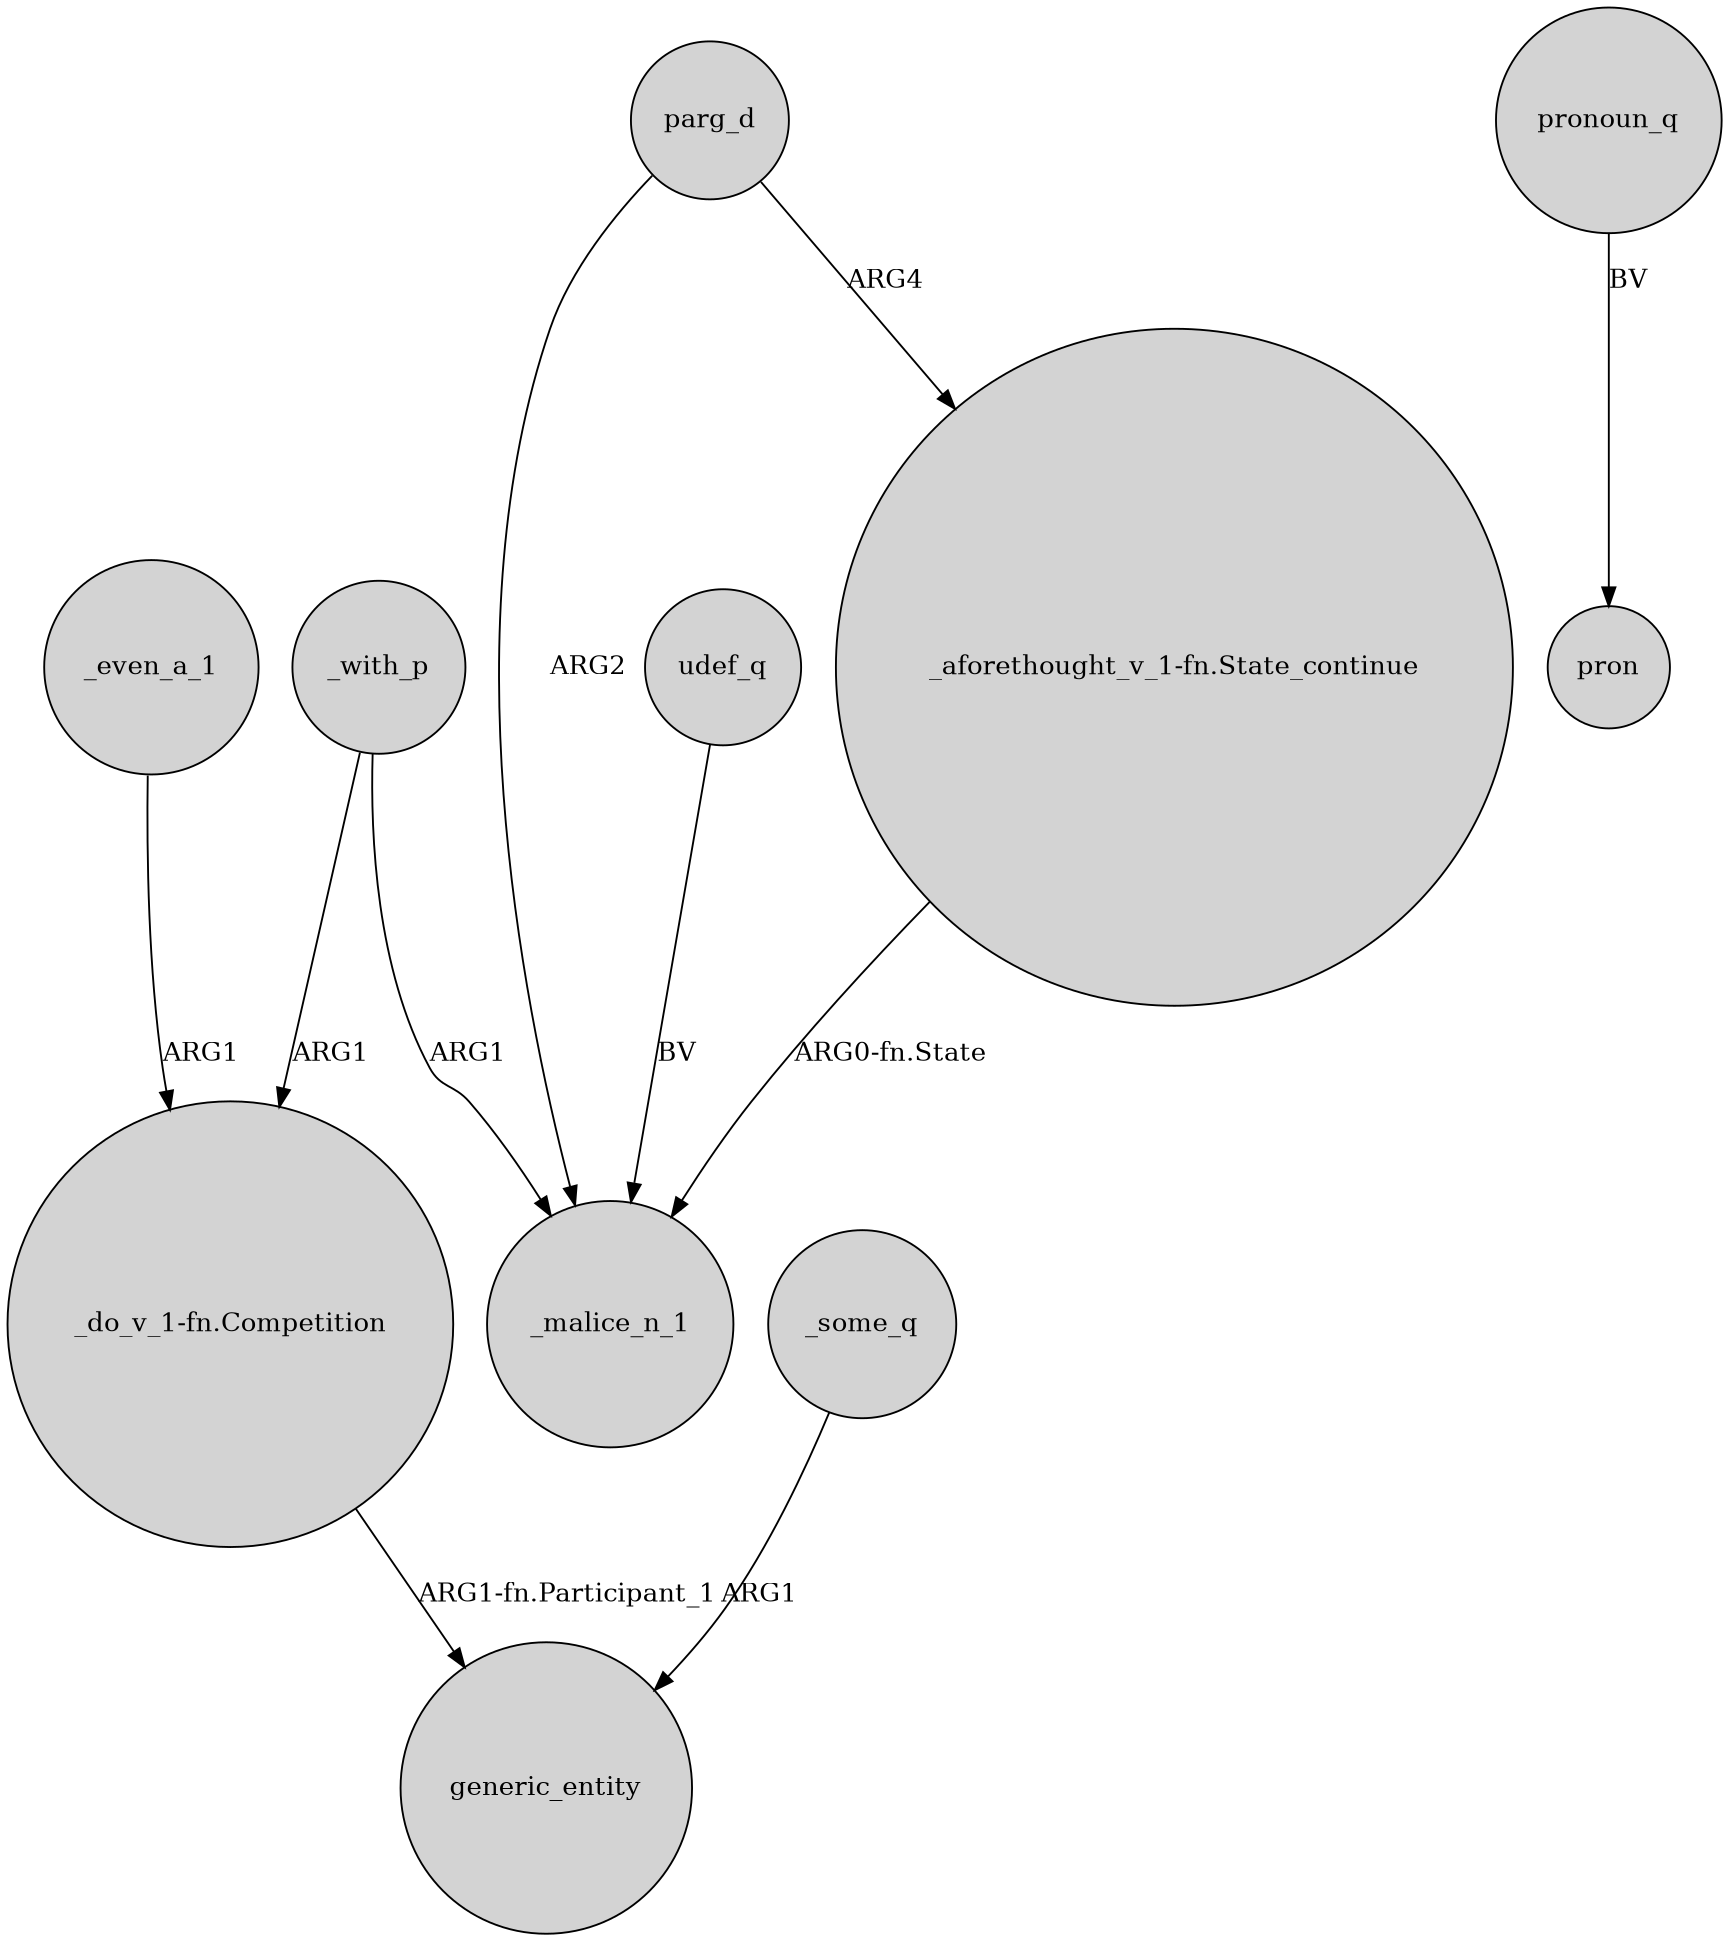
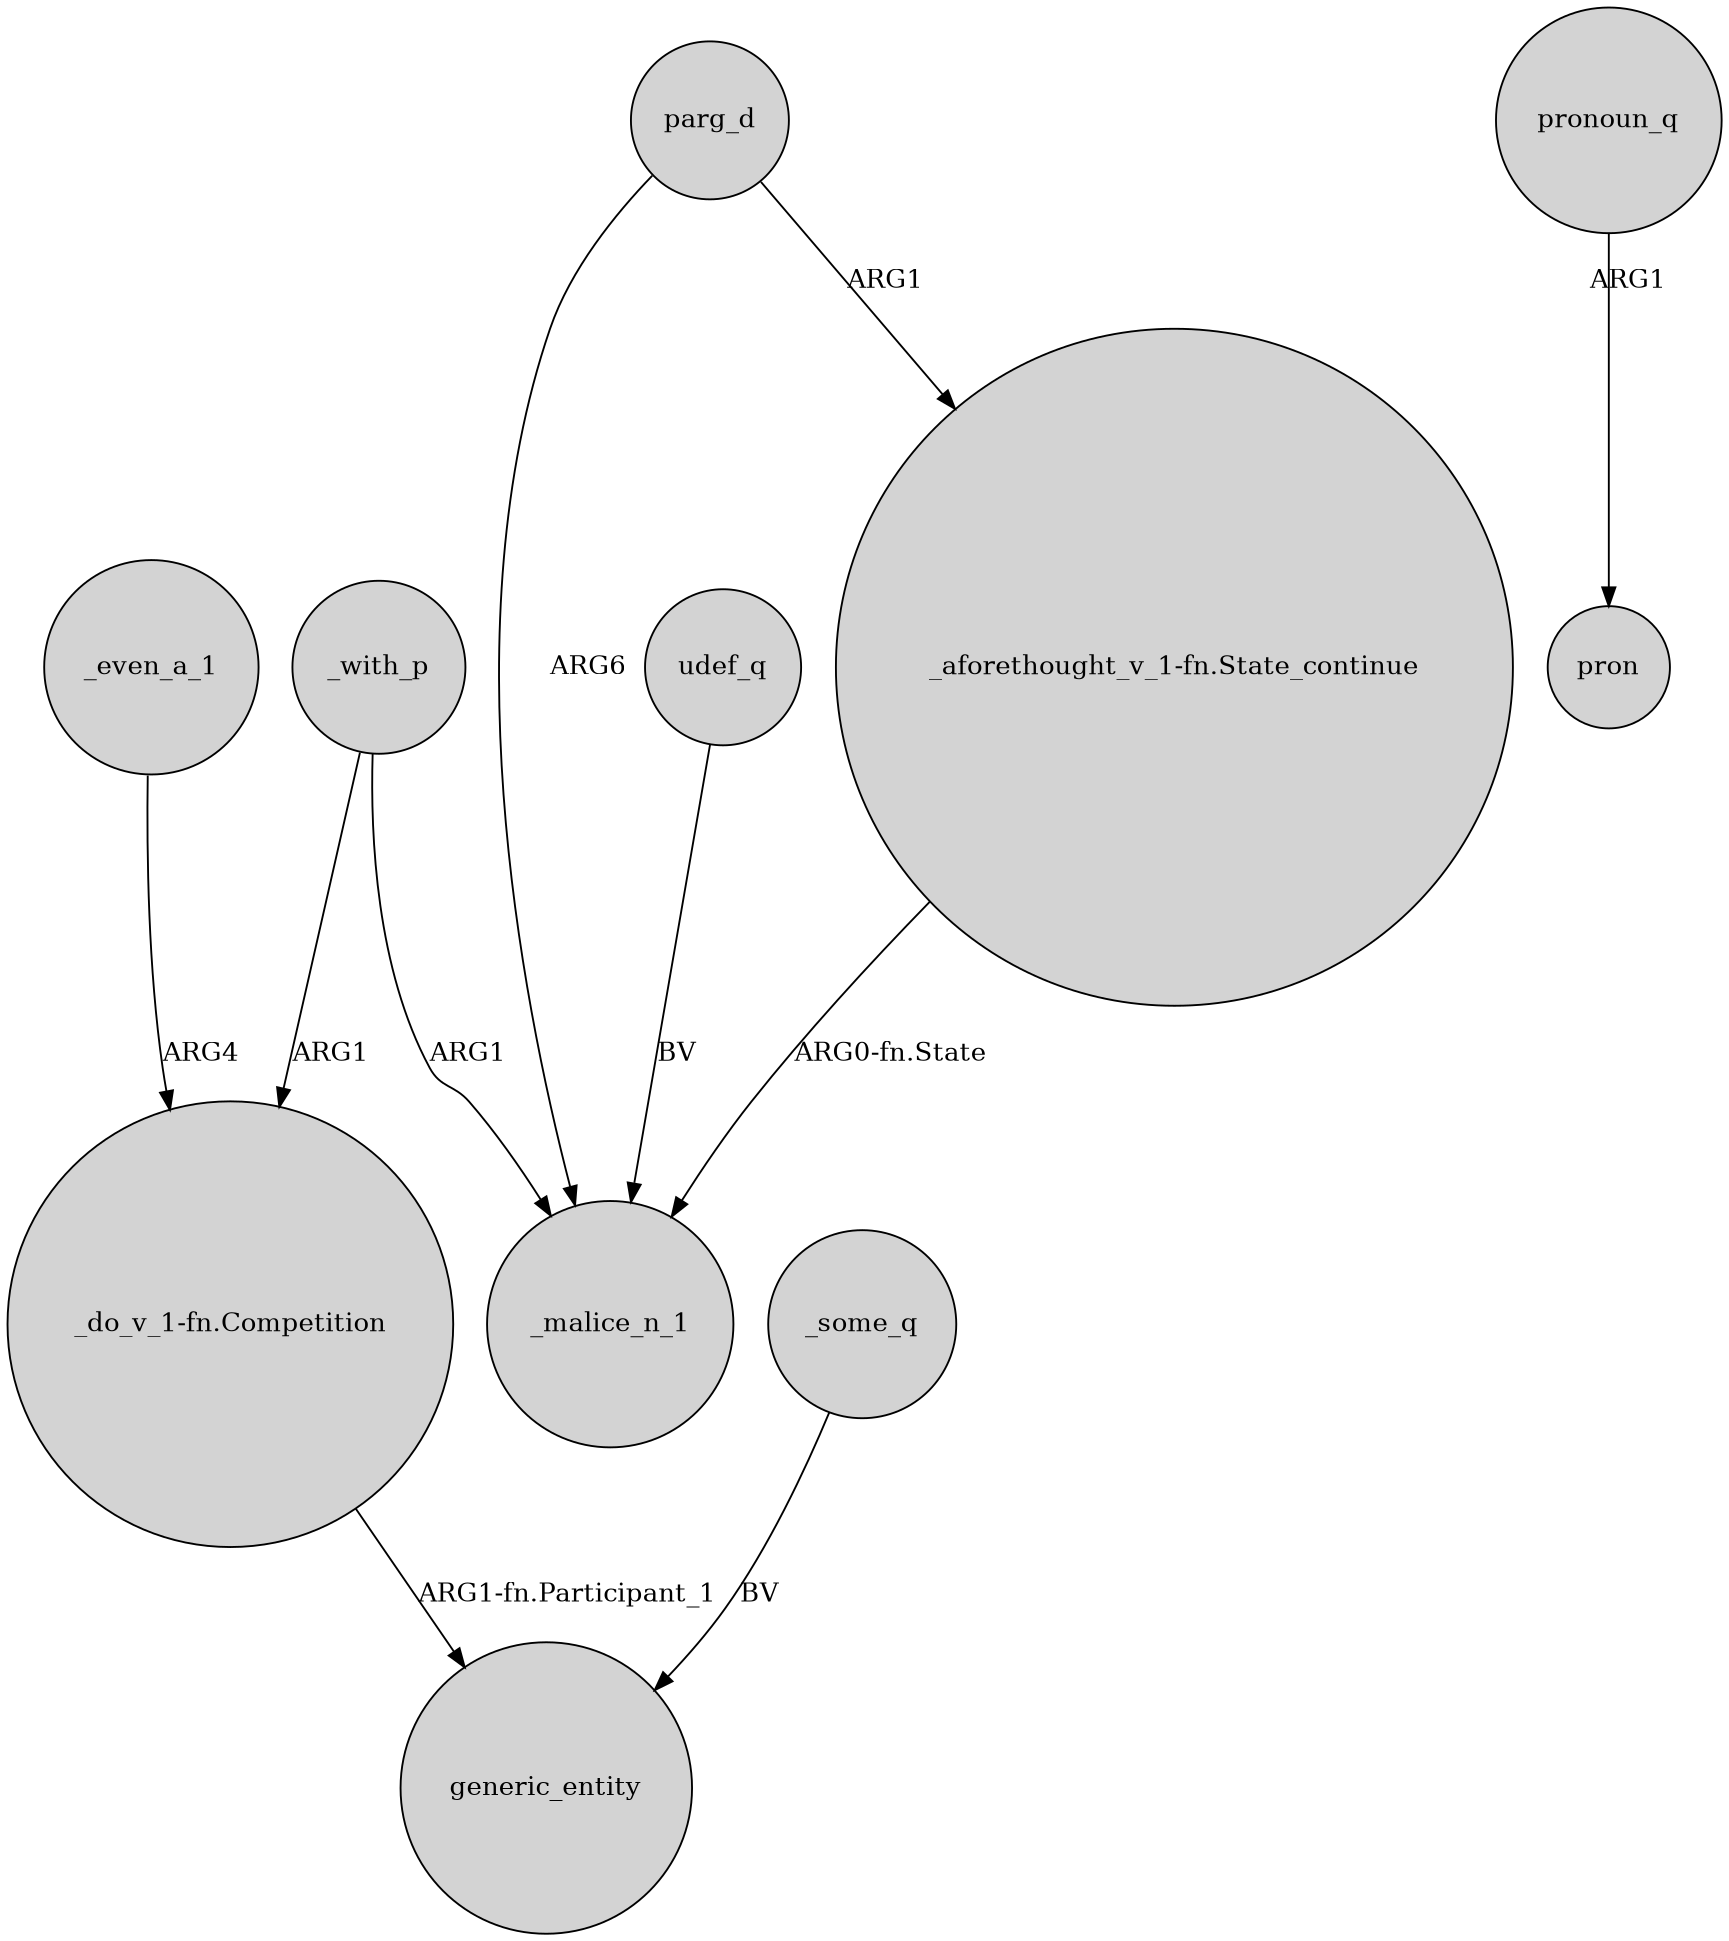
(886, 281) -> (886, 281)
(1629, 281) -> (1629, 281)
(589, 667) -> (589, 667)
(201, 1054) -> (201, 1054)
(760, 1595) -> (760, 1595)
